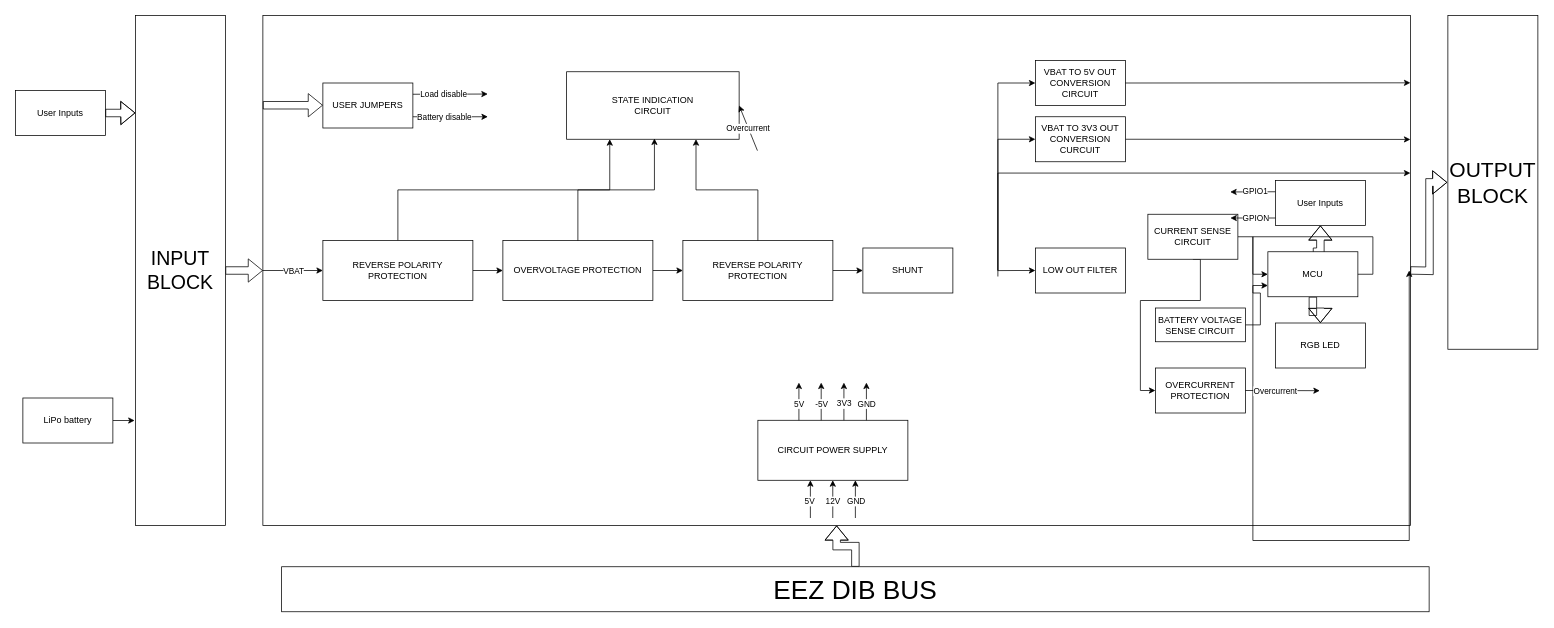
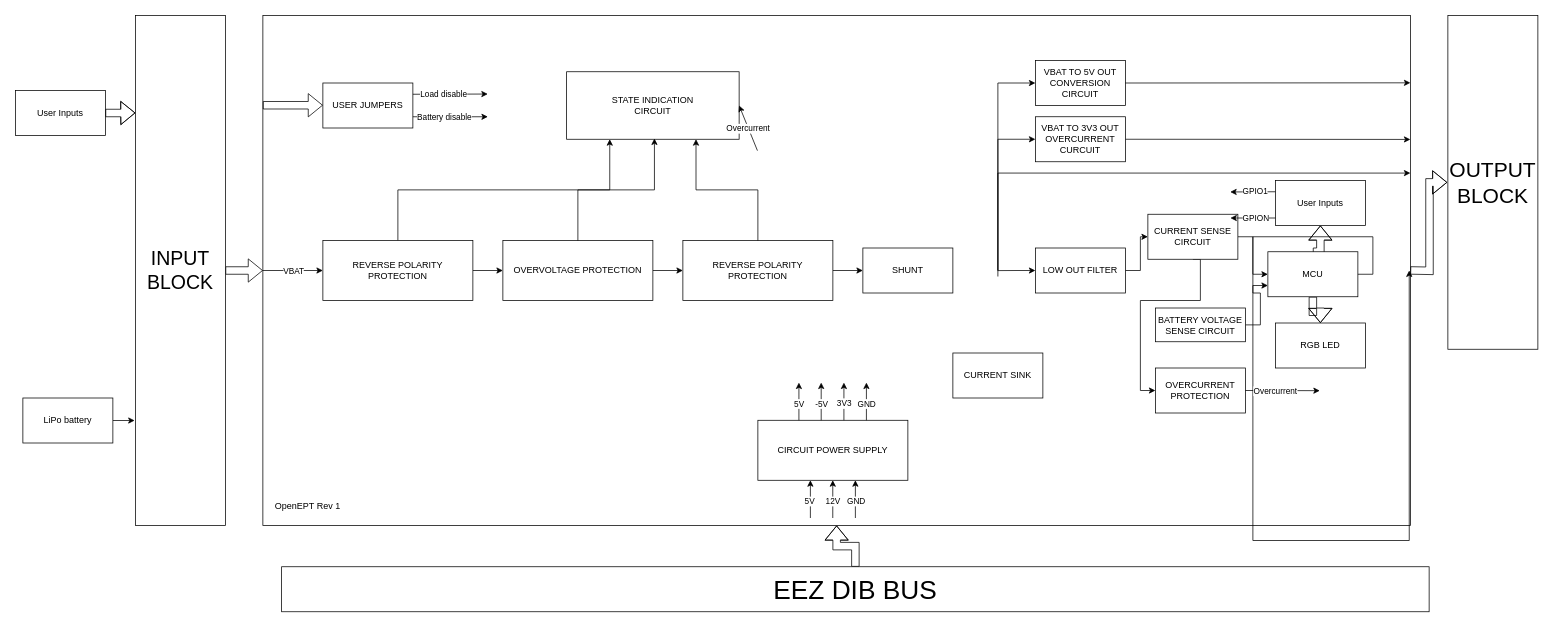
(1080, 139) -> (1080, 139)
none -> (1140, 260)
none -> (998, 375)
none -> (308, 507)
